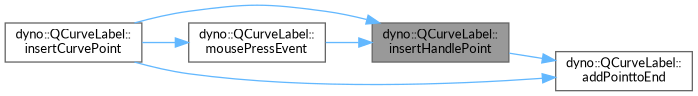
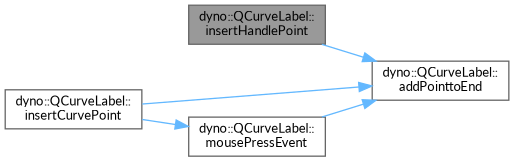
(250, 5) -> none
(342, 43) -> (343, 111)
